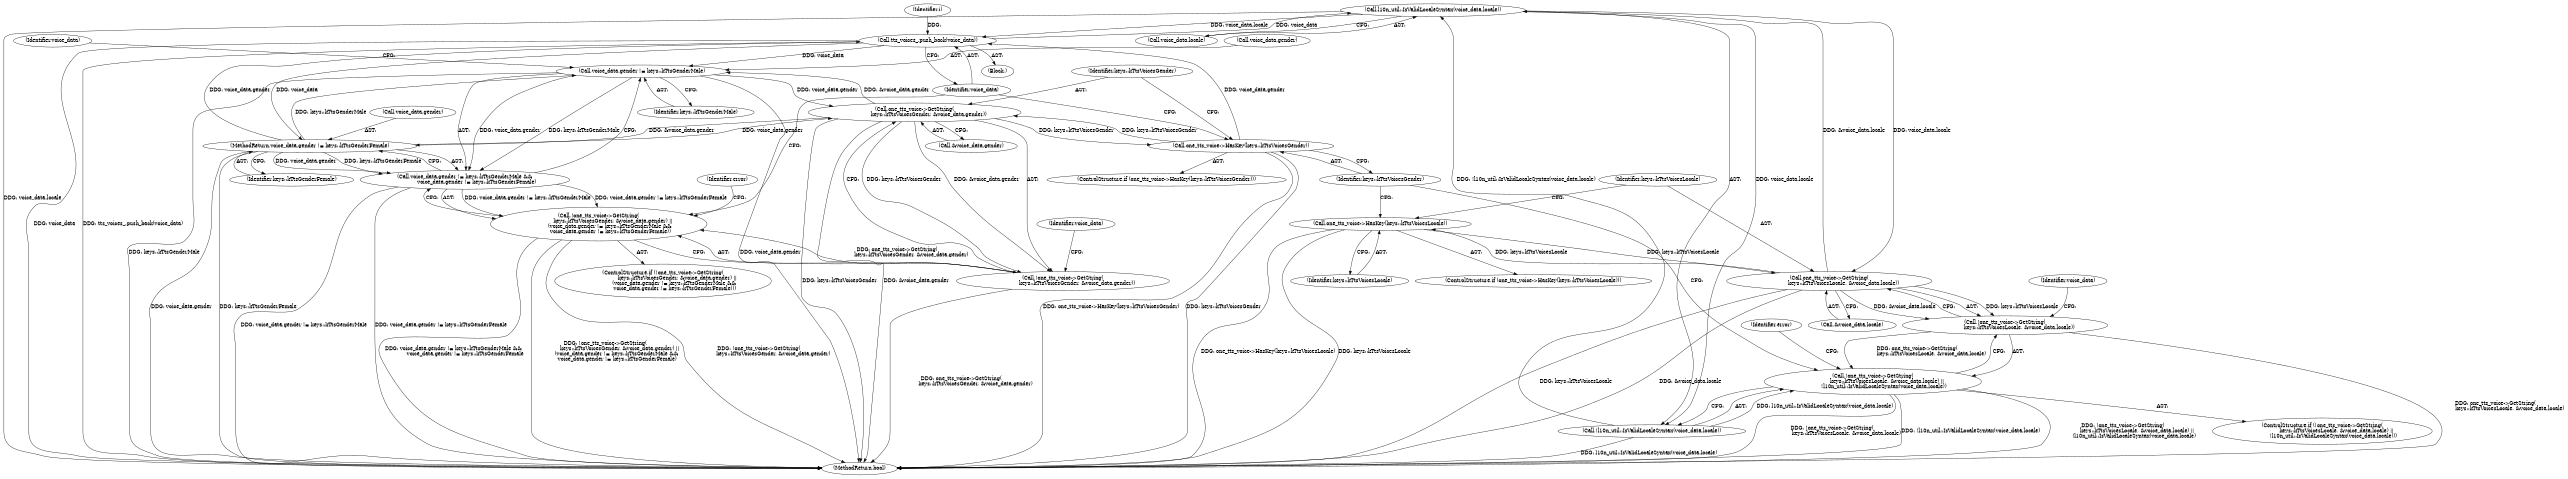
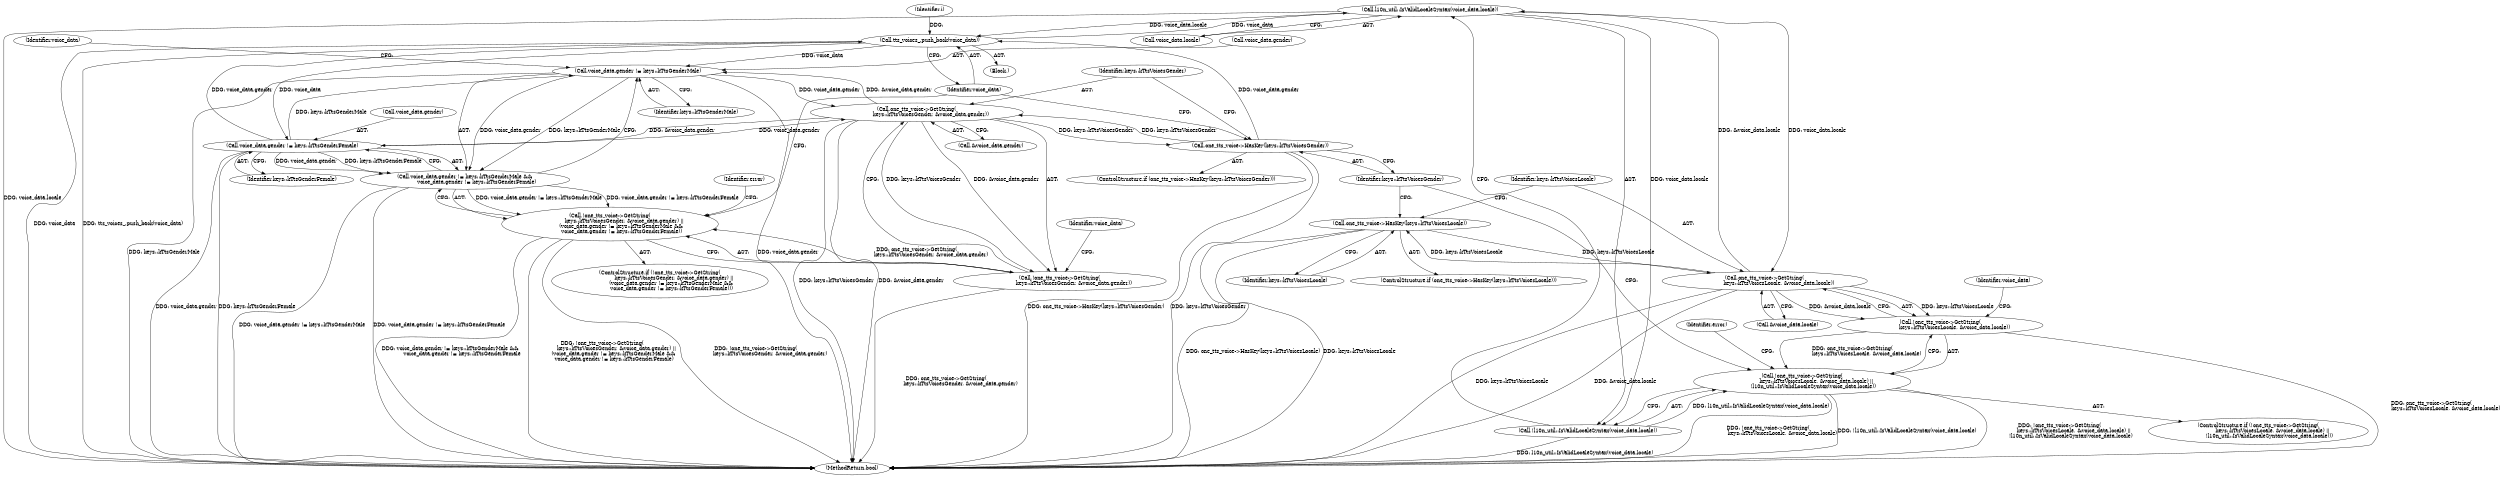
(310, 146) -> (292, 146)
(1526, 180) -> (1484, 180)
